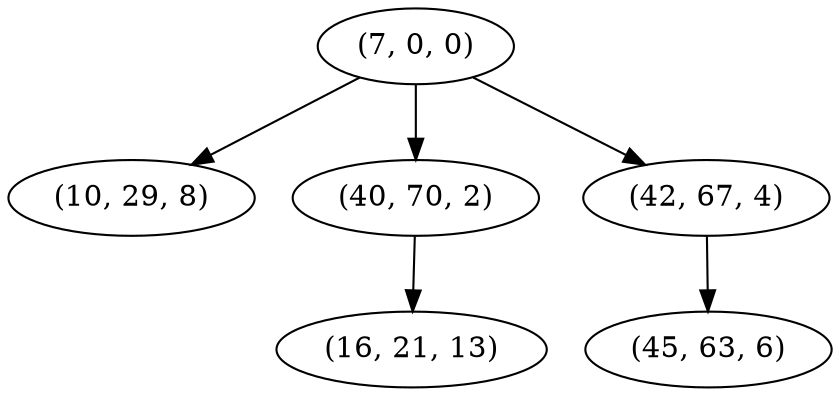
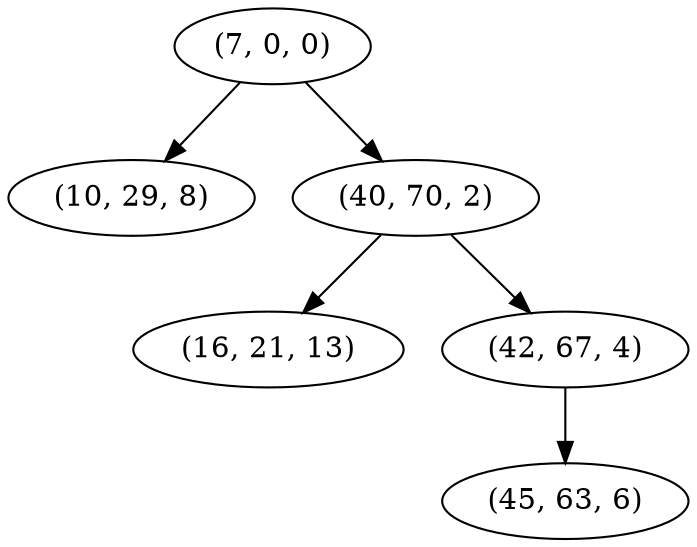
(550, 116) -> (483, 266)
